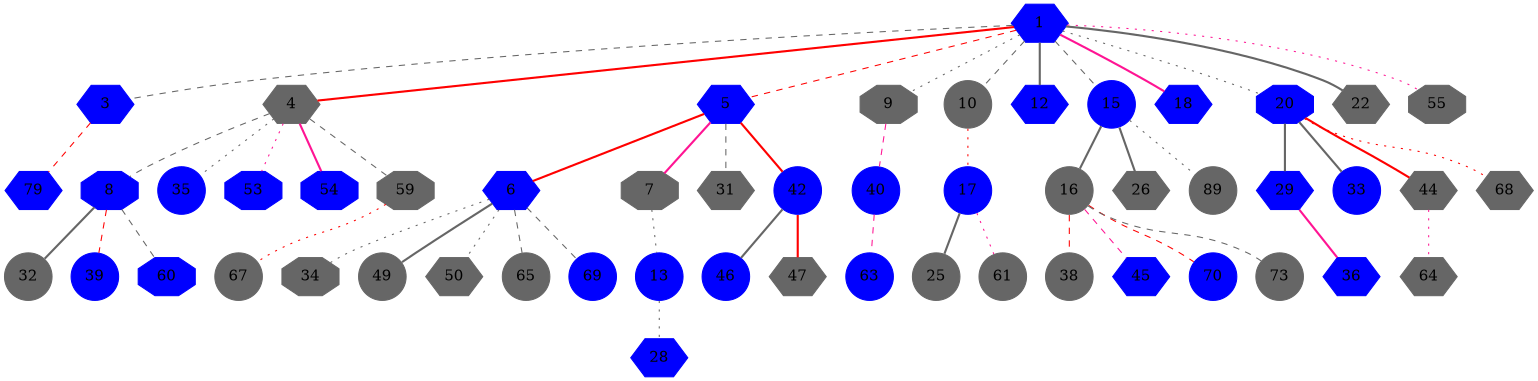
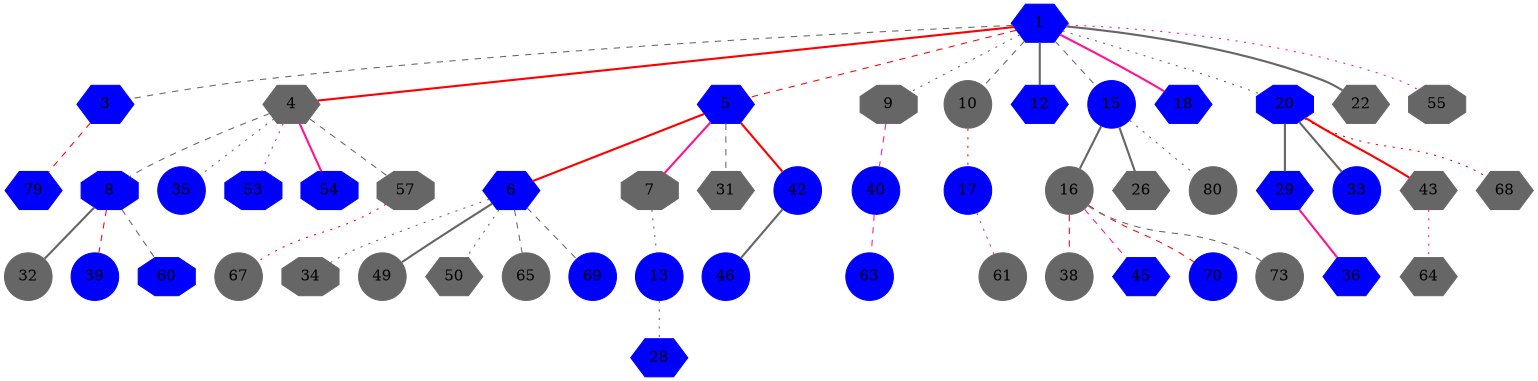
(406, 191) -> (406, 191)
(1213, 191) -> (1213, 191)
(1429, 191) -> (1429, 191)
(798, 277) -> none
(936, 277) -> none
